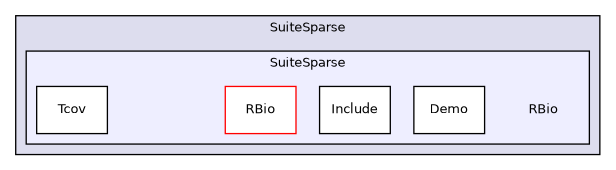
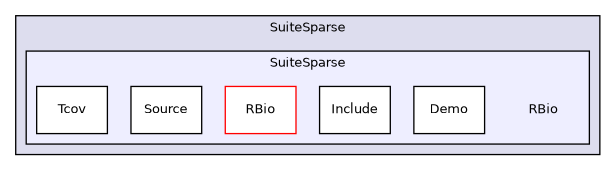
none -> (166, 110)
